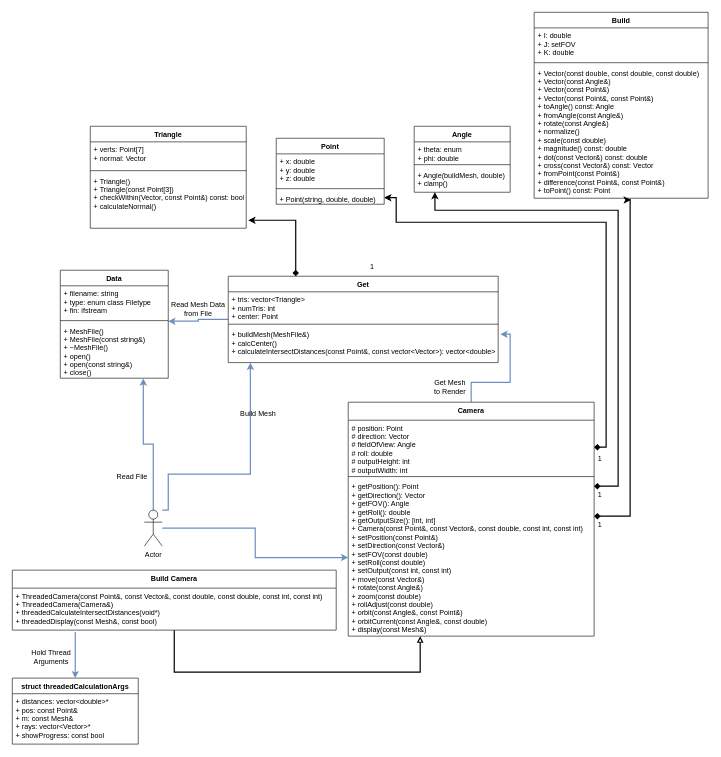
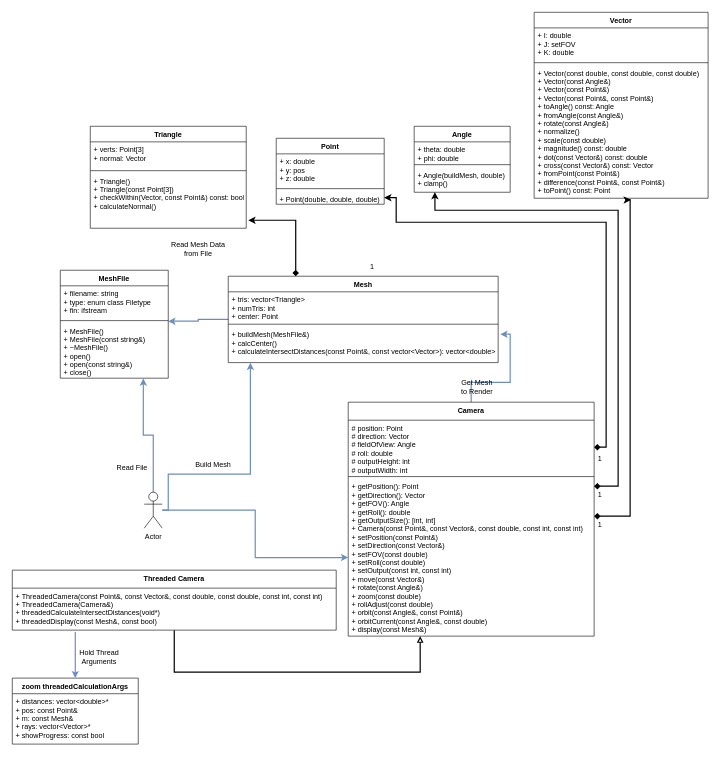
(621, 20) -> (621, 20)
(124, 150) -> (124, 150)
(441, 150) -> (444, 150)
(298, 162) -> (298, 162)
(334, 199) -> (334, 199)
(114, 278) -> (114, 278)
(363, 284) -> (363, 284)
(198, 309) -> (198, 249)
(450, 387) -> (477, 387)
(258, 414) -> (213, 465)
(132, 477) -> (132, 468)
(153, 528) -> (153, 510)
(174, 578) -> (174, 578)
(51, 657) -> (99, 657)
(75, 686) -> (75, 686)
